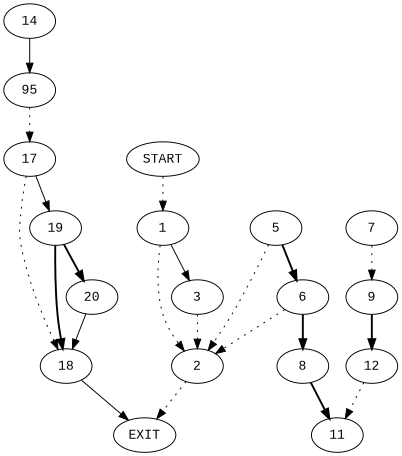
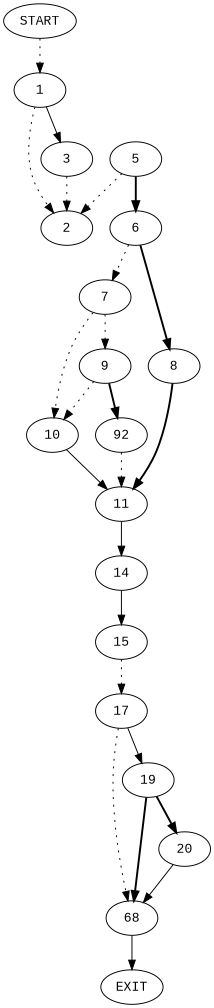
(30, 90) -> (121, 642)
(254, 329) -> (122, 258)
(66, 366) -> (132, 918)
(372, 366) -> (121, 435)
(174, 396) -> none
none -> (52, 435)
none -> (121, 534)
